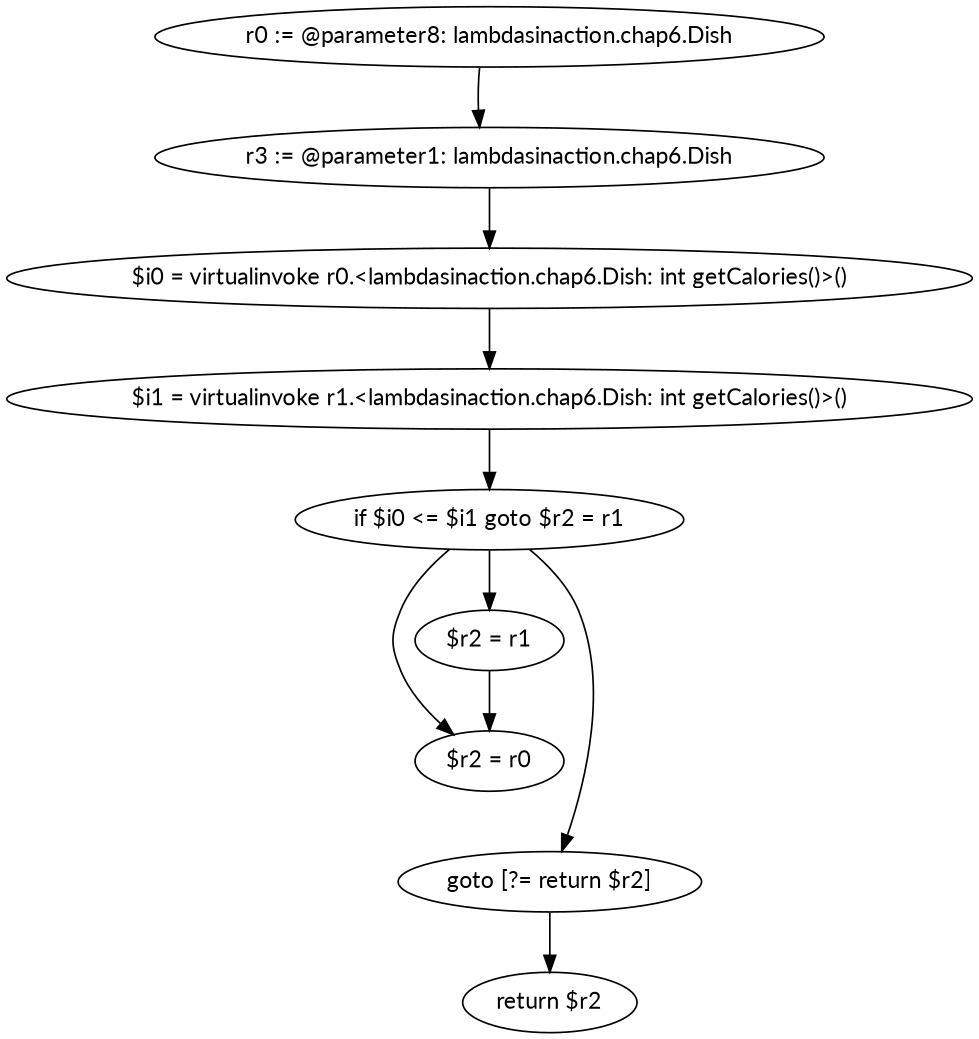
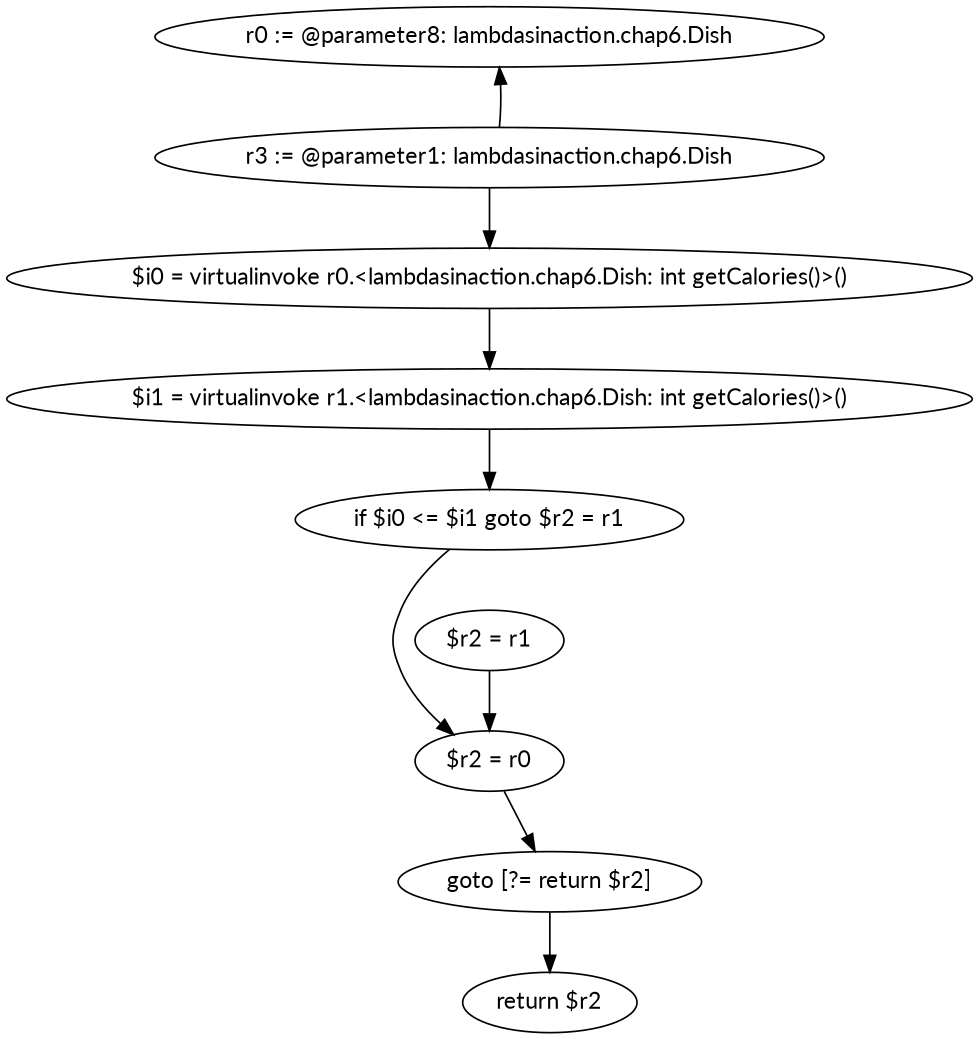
(478, 89) -> (501, 106)
(490, 572) -> none
(593, 684) -> (516, 814)
